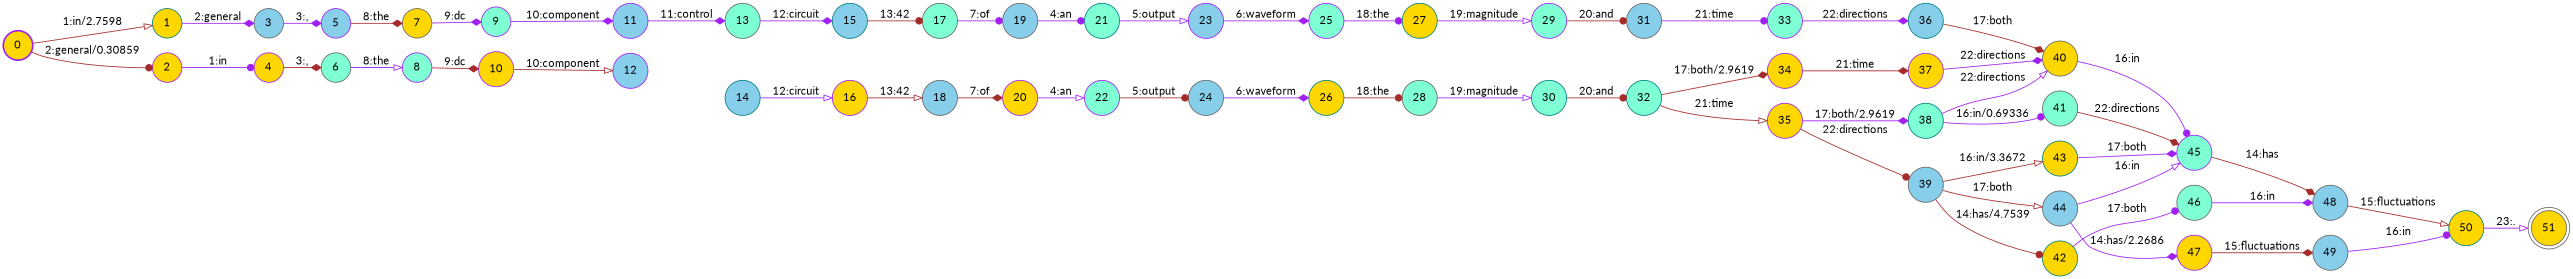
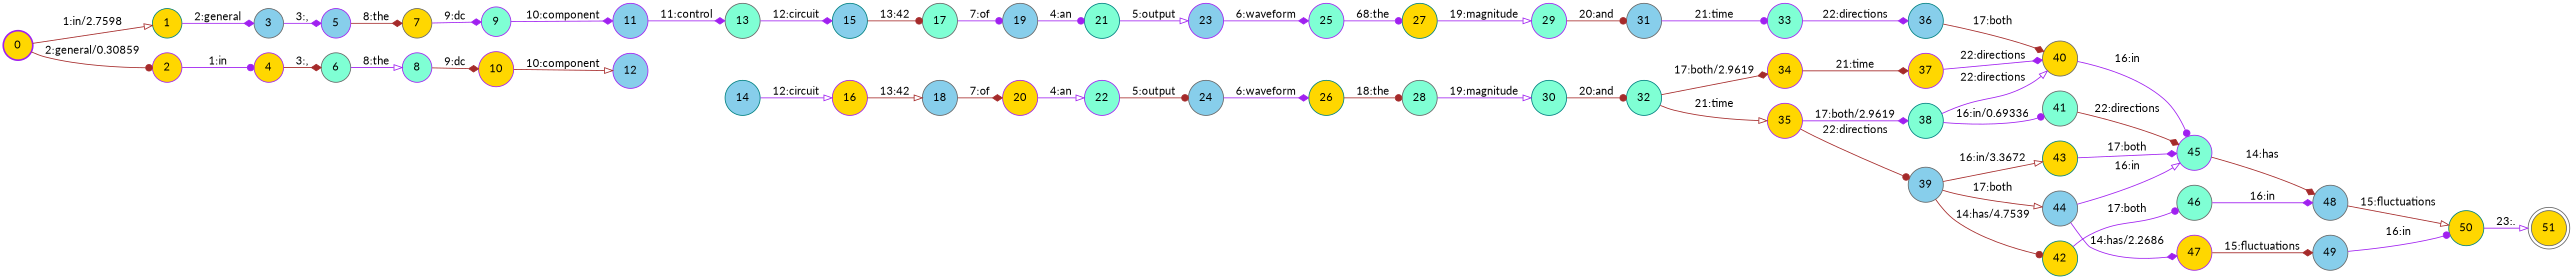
(1373, 15) -> (1373, 15)
